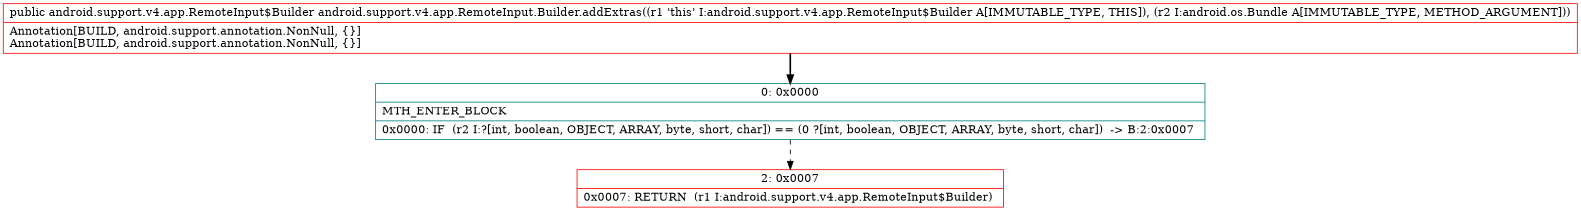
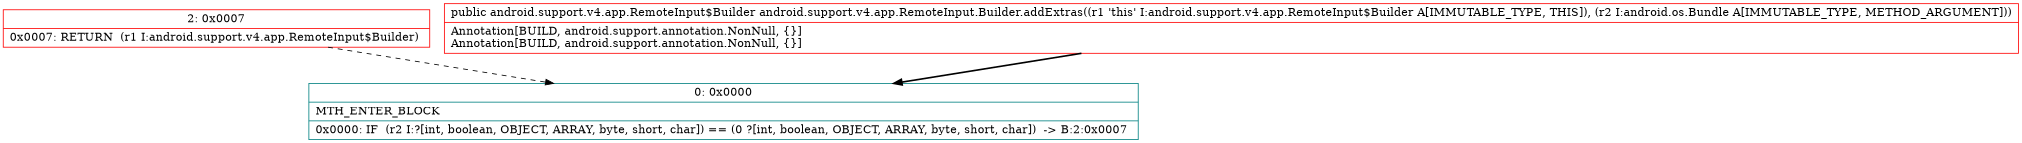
(790, 151) -> (437, 65)
